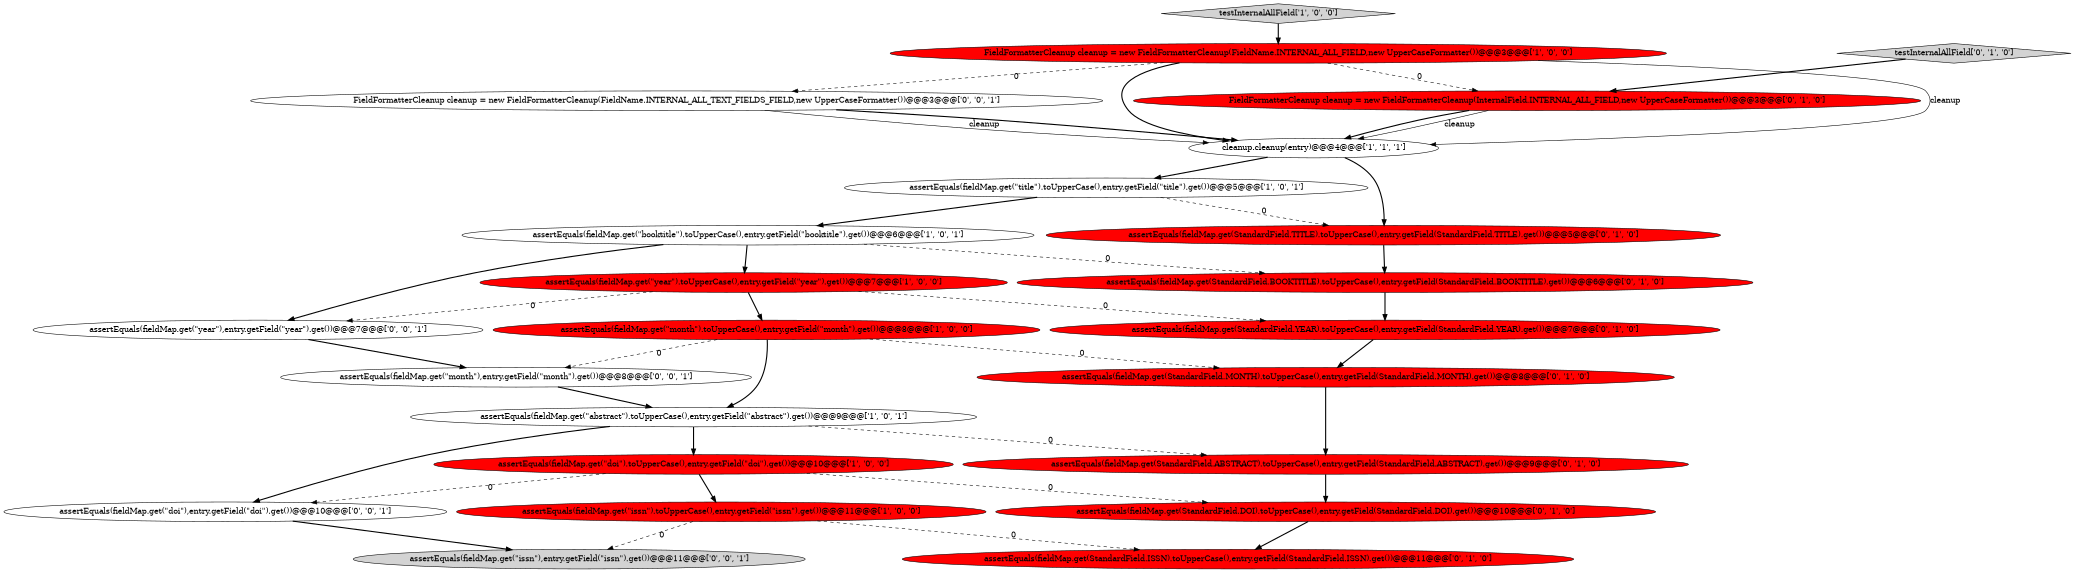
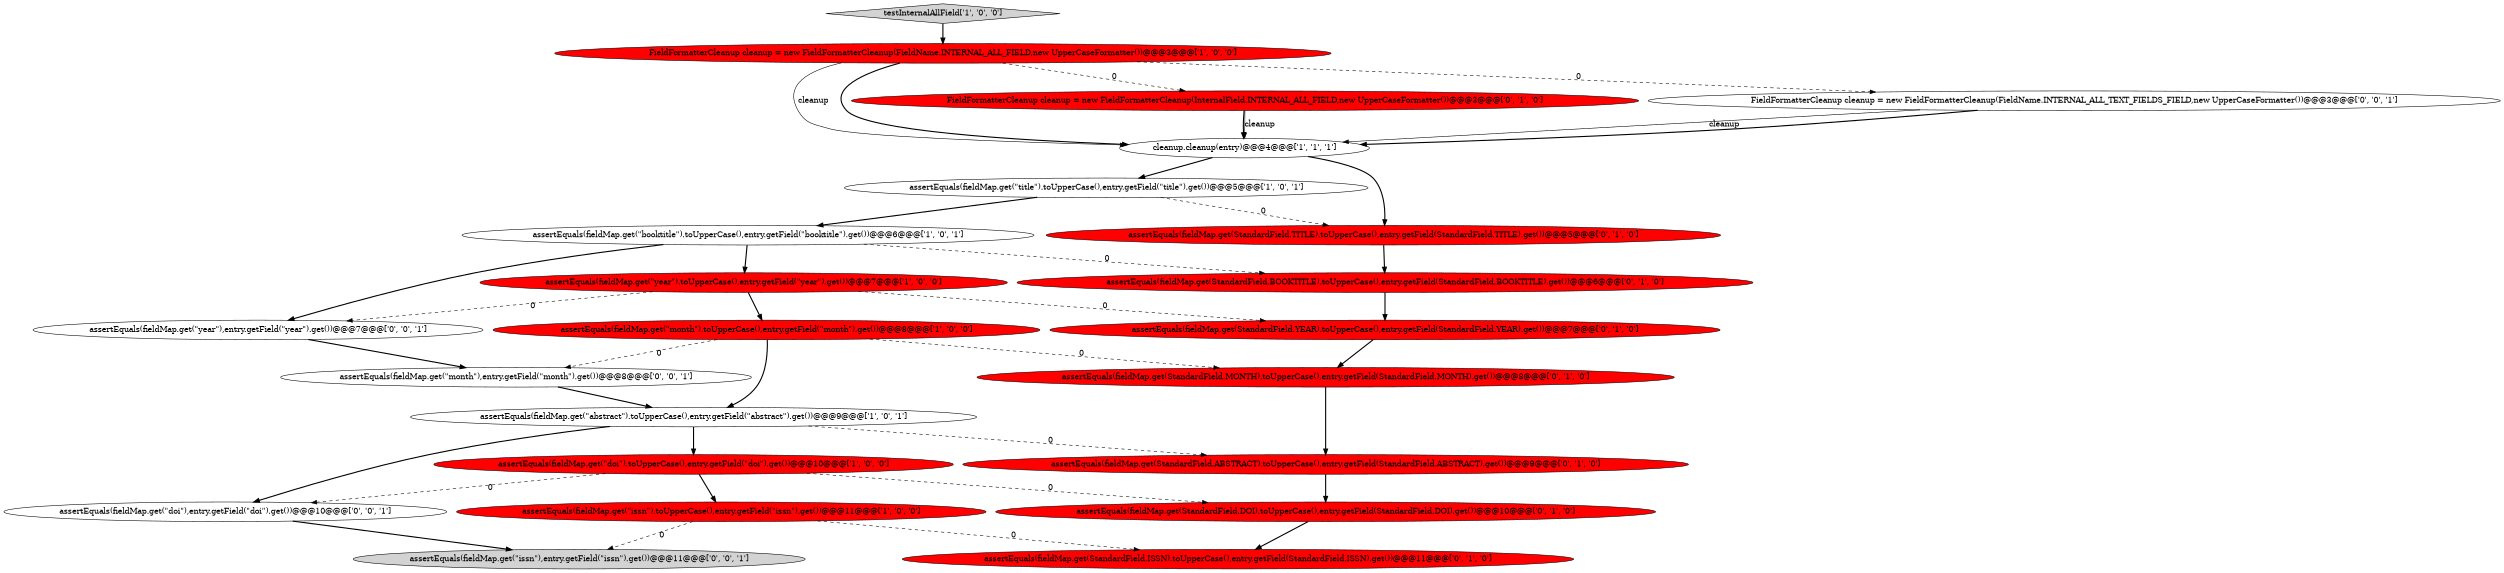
(1954, 53) -> none
